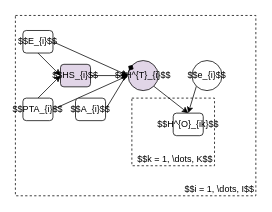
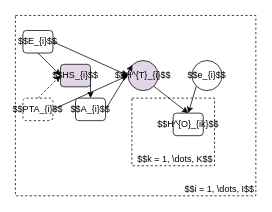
(129, 71) -> (129, 70)
(107, 75) -> (90, 86)
(47, 89) -> (47, 89)
(38, 109) -> (38, 109)
